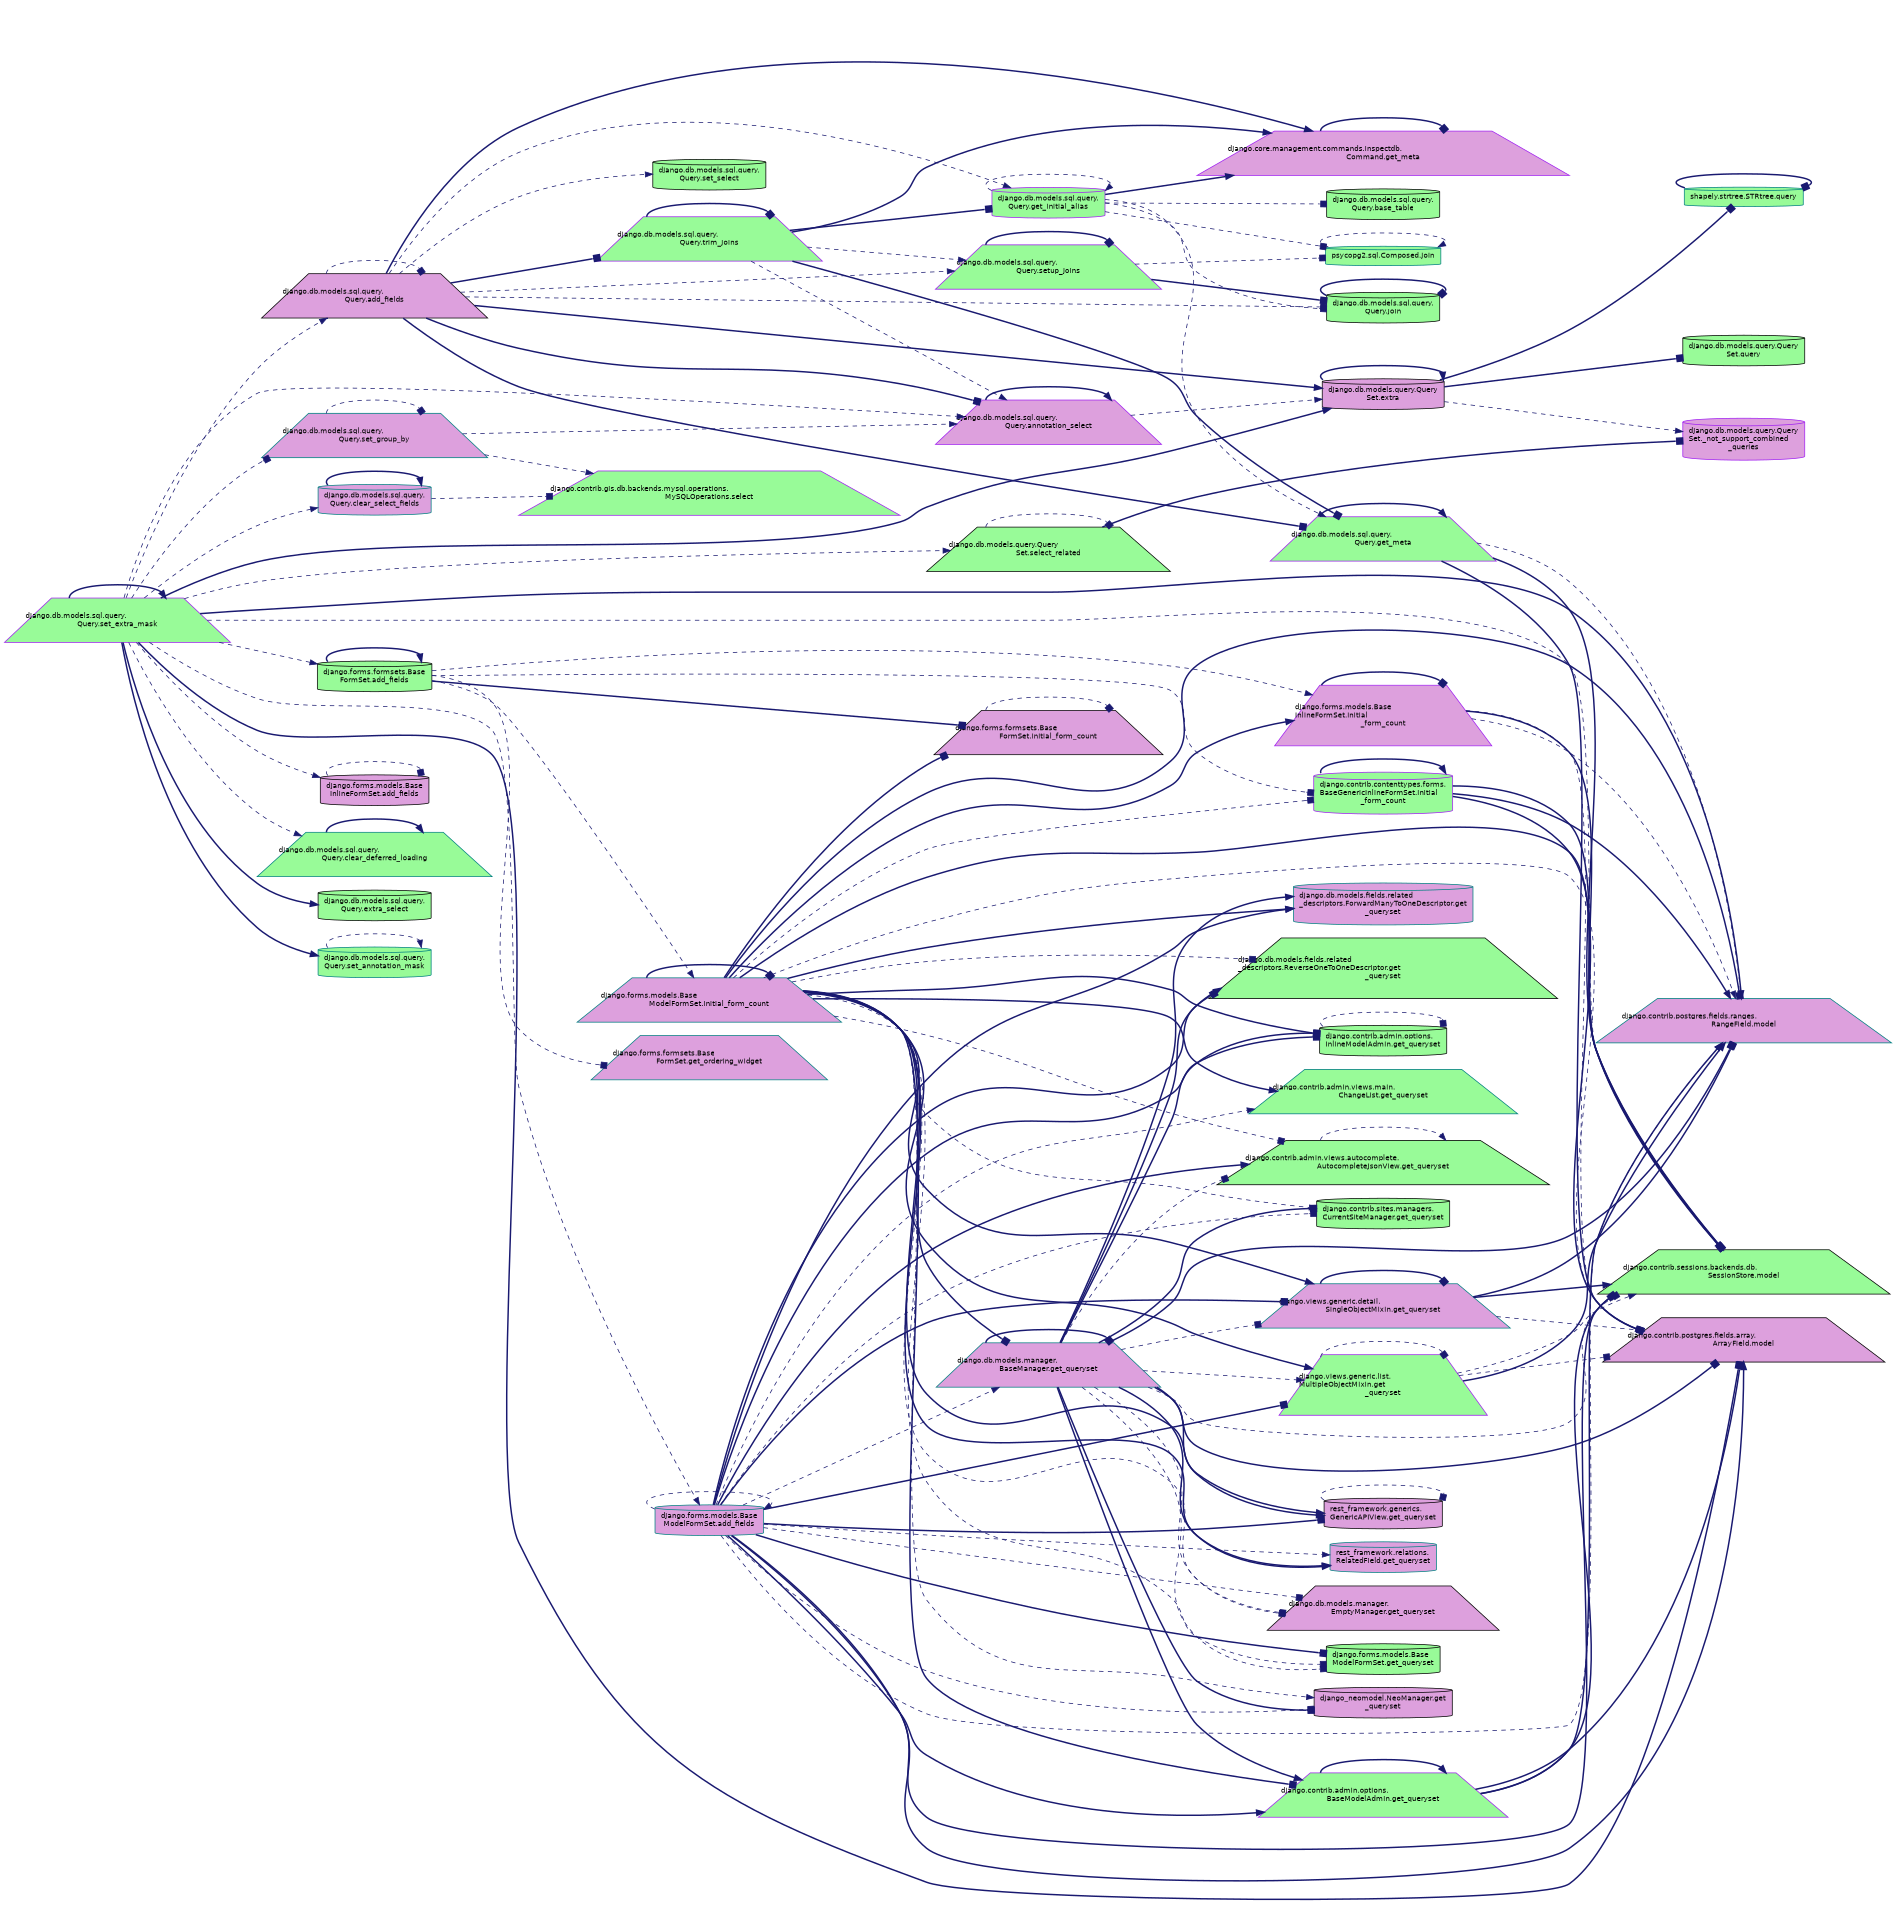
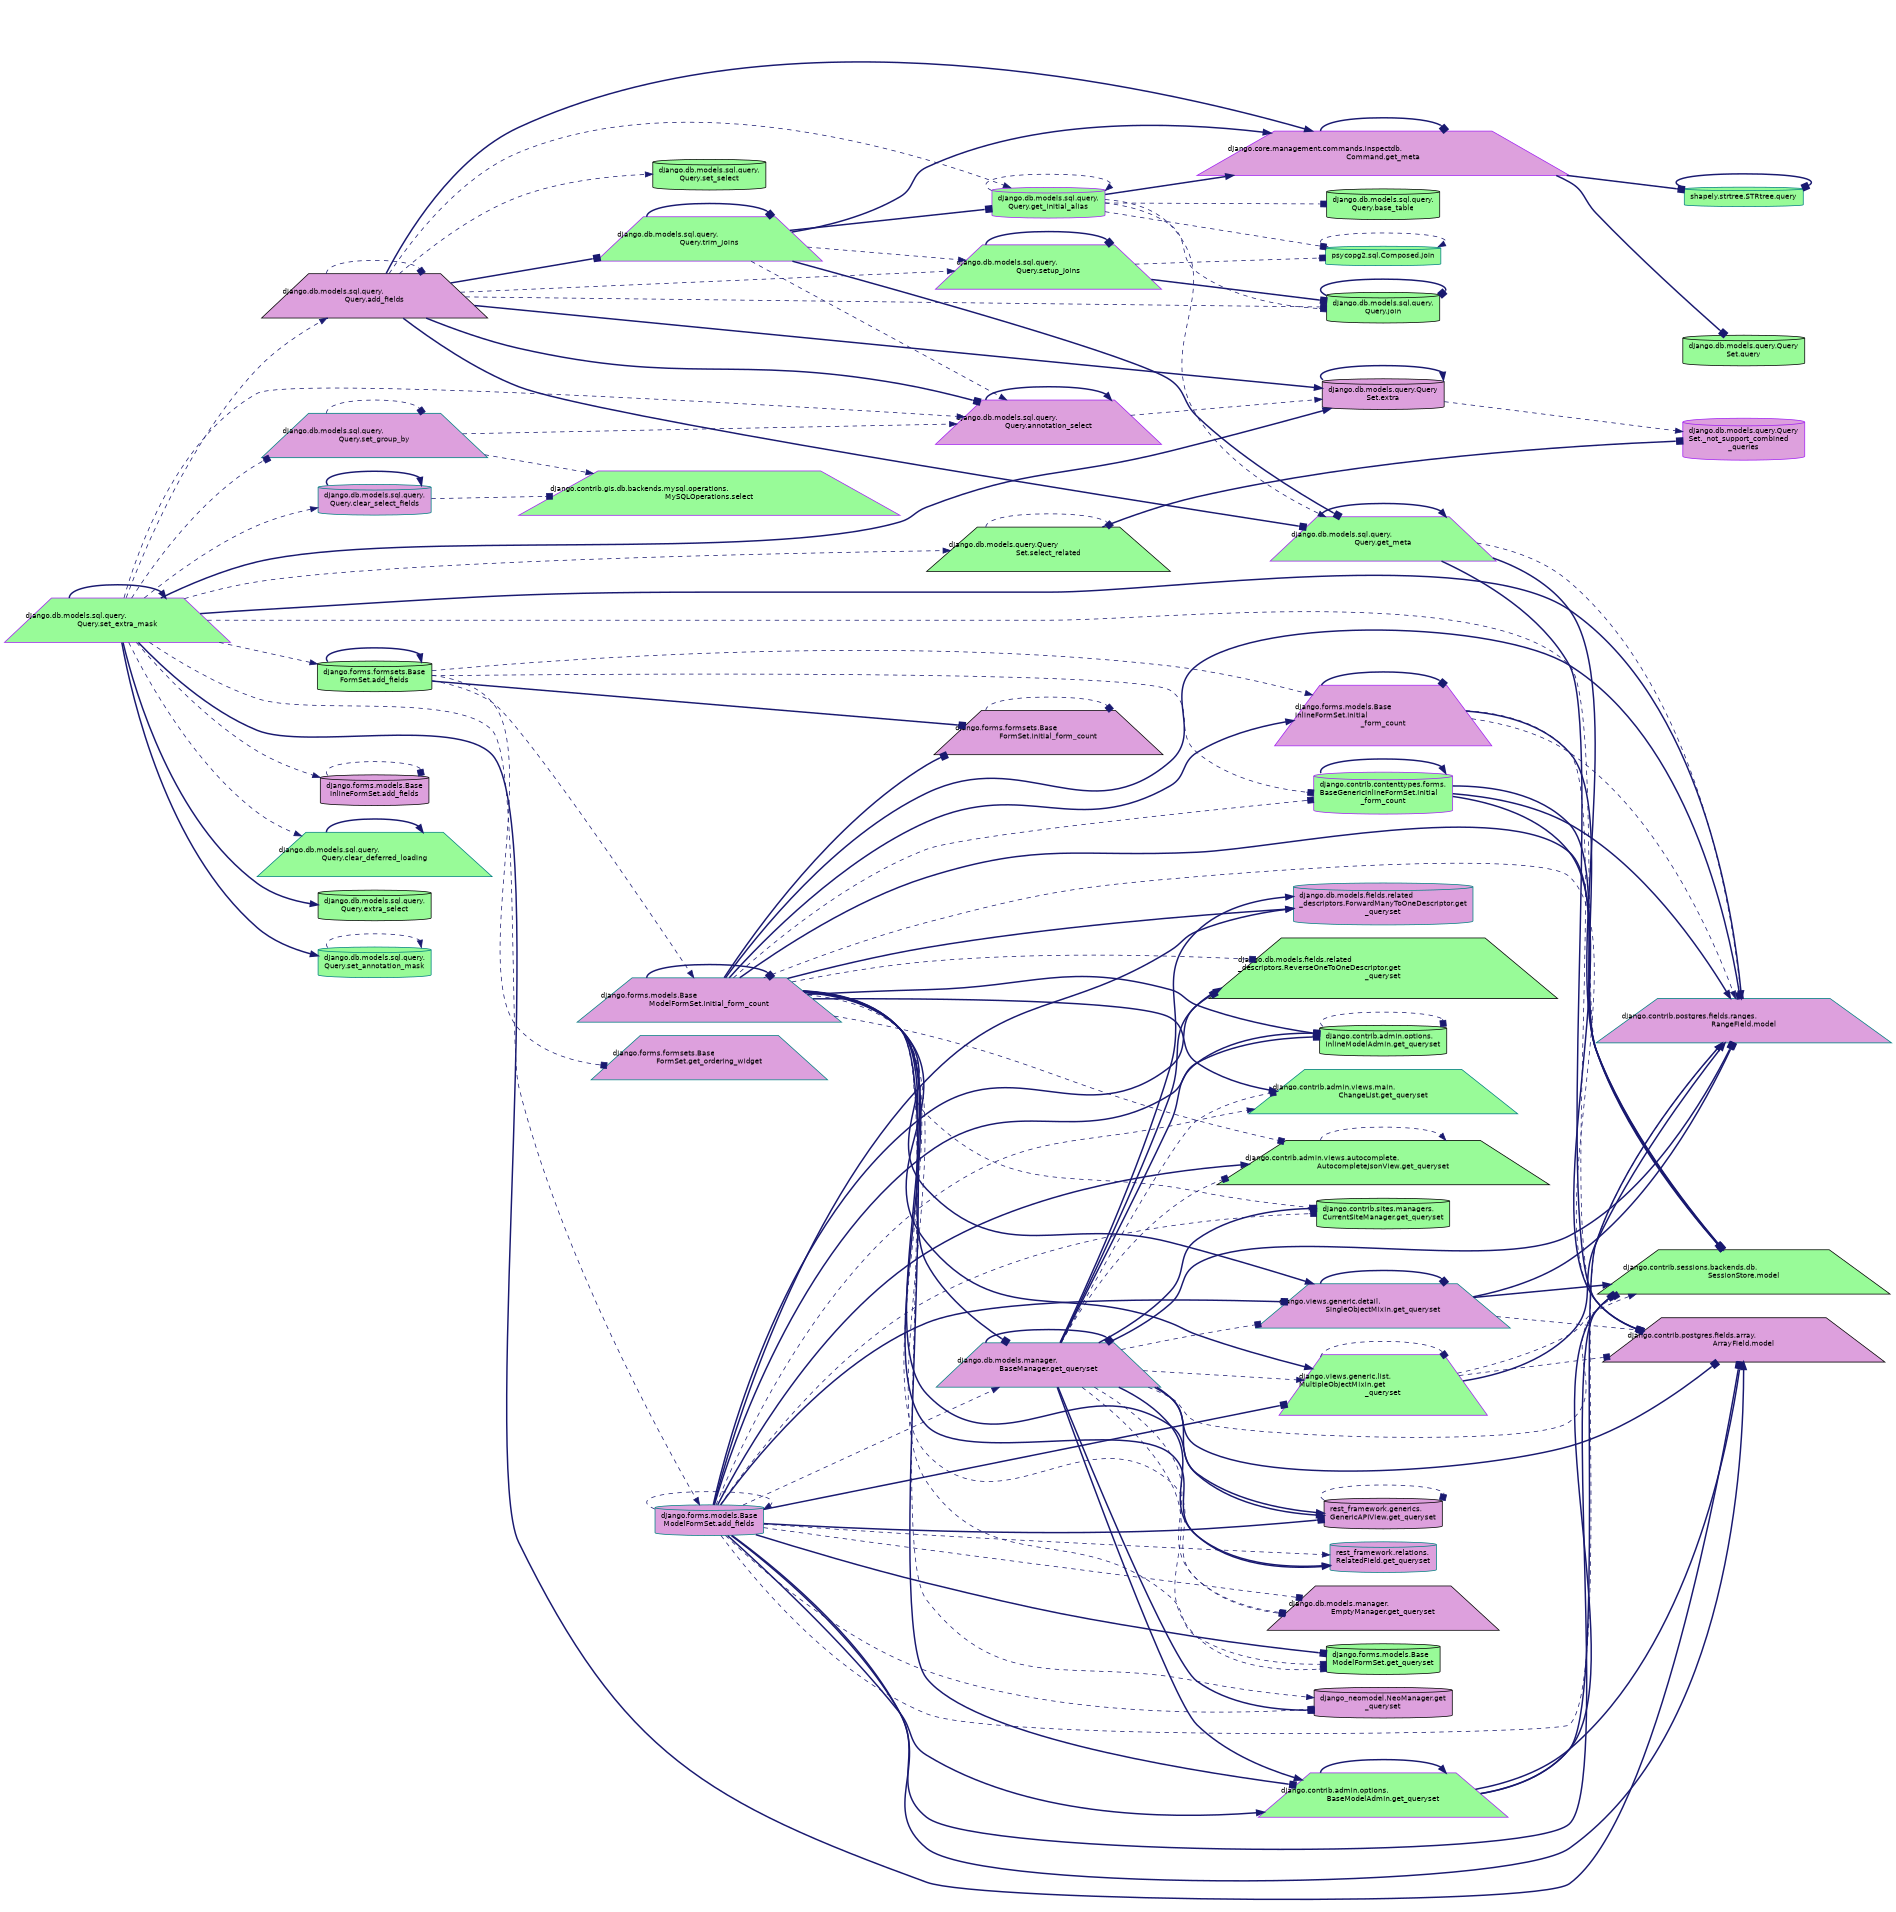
(1595, 315) -> (1622, 182)
(1560, 373) -> (1636, 254)
none -> (1145, 1196)
